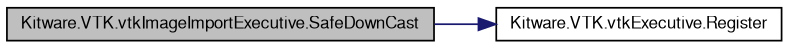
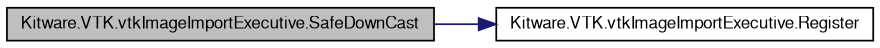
(639, 24) -> (685, 24)
